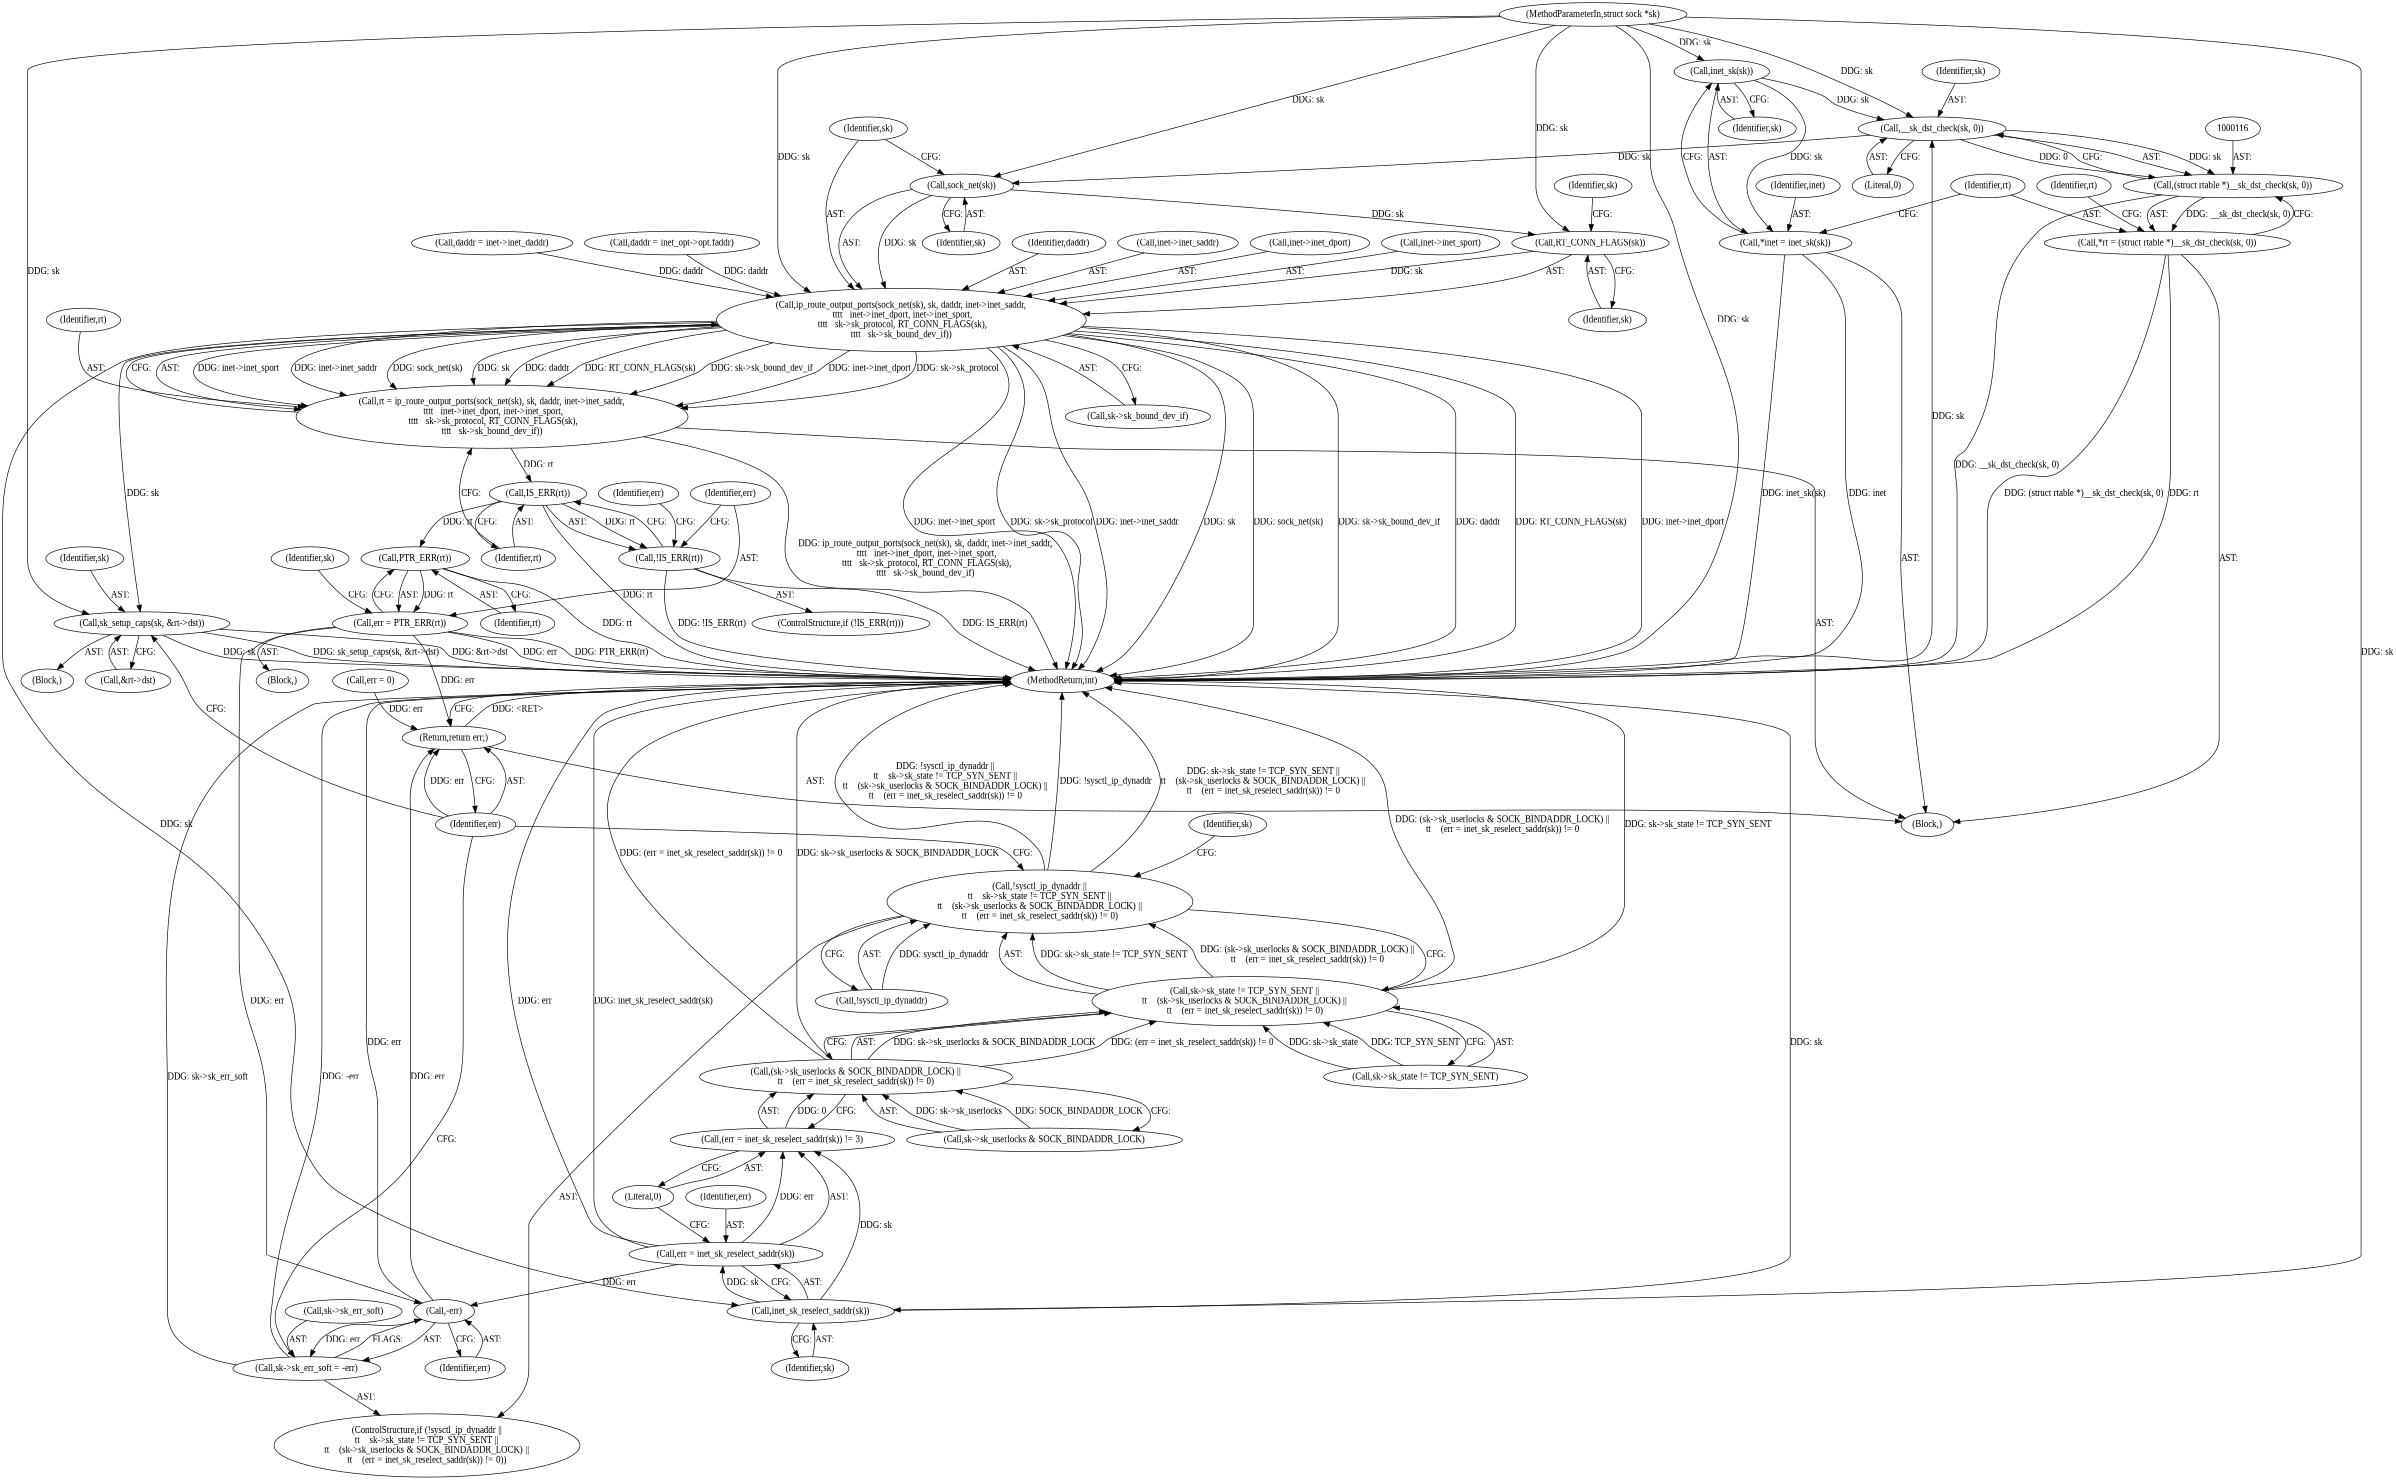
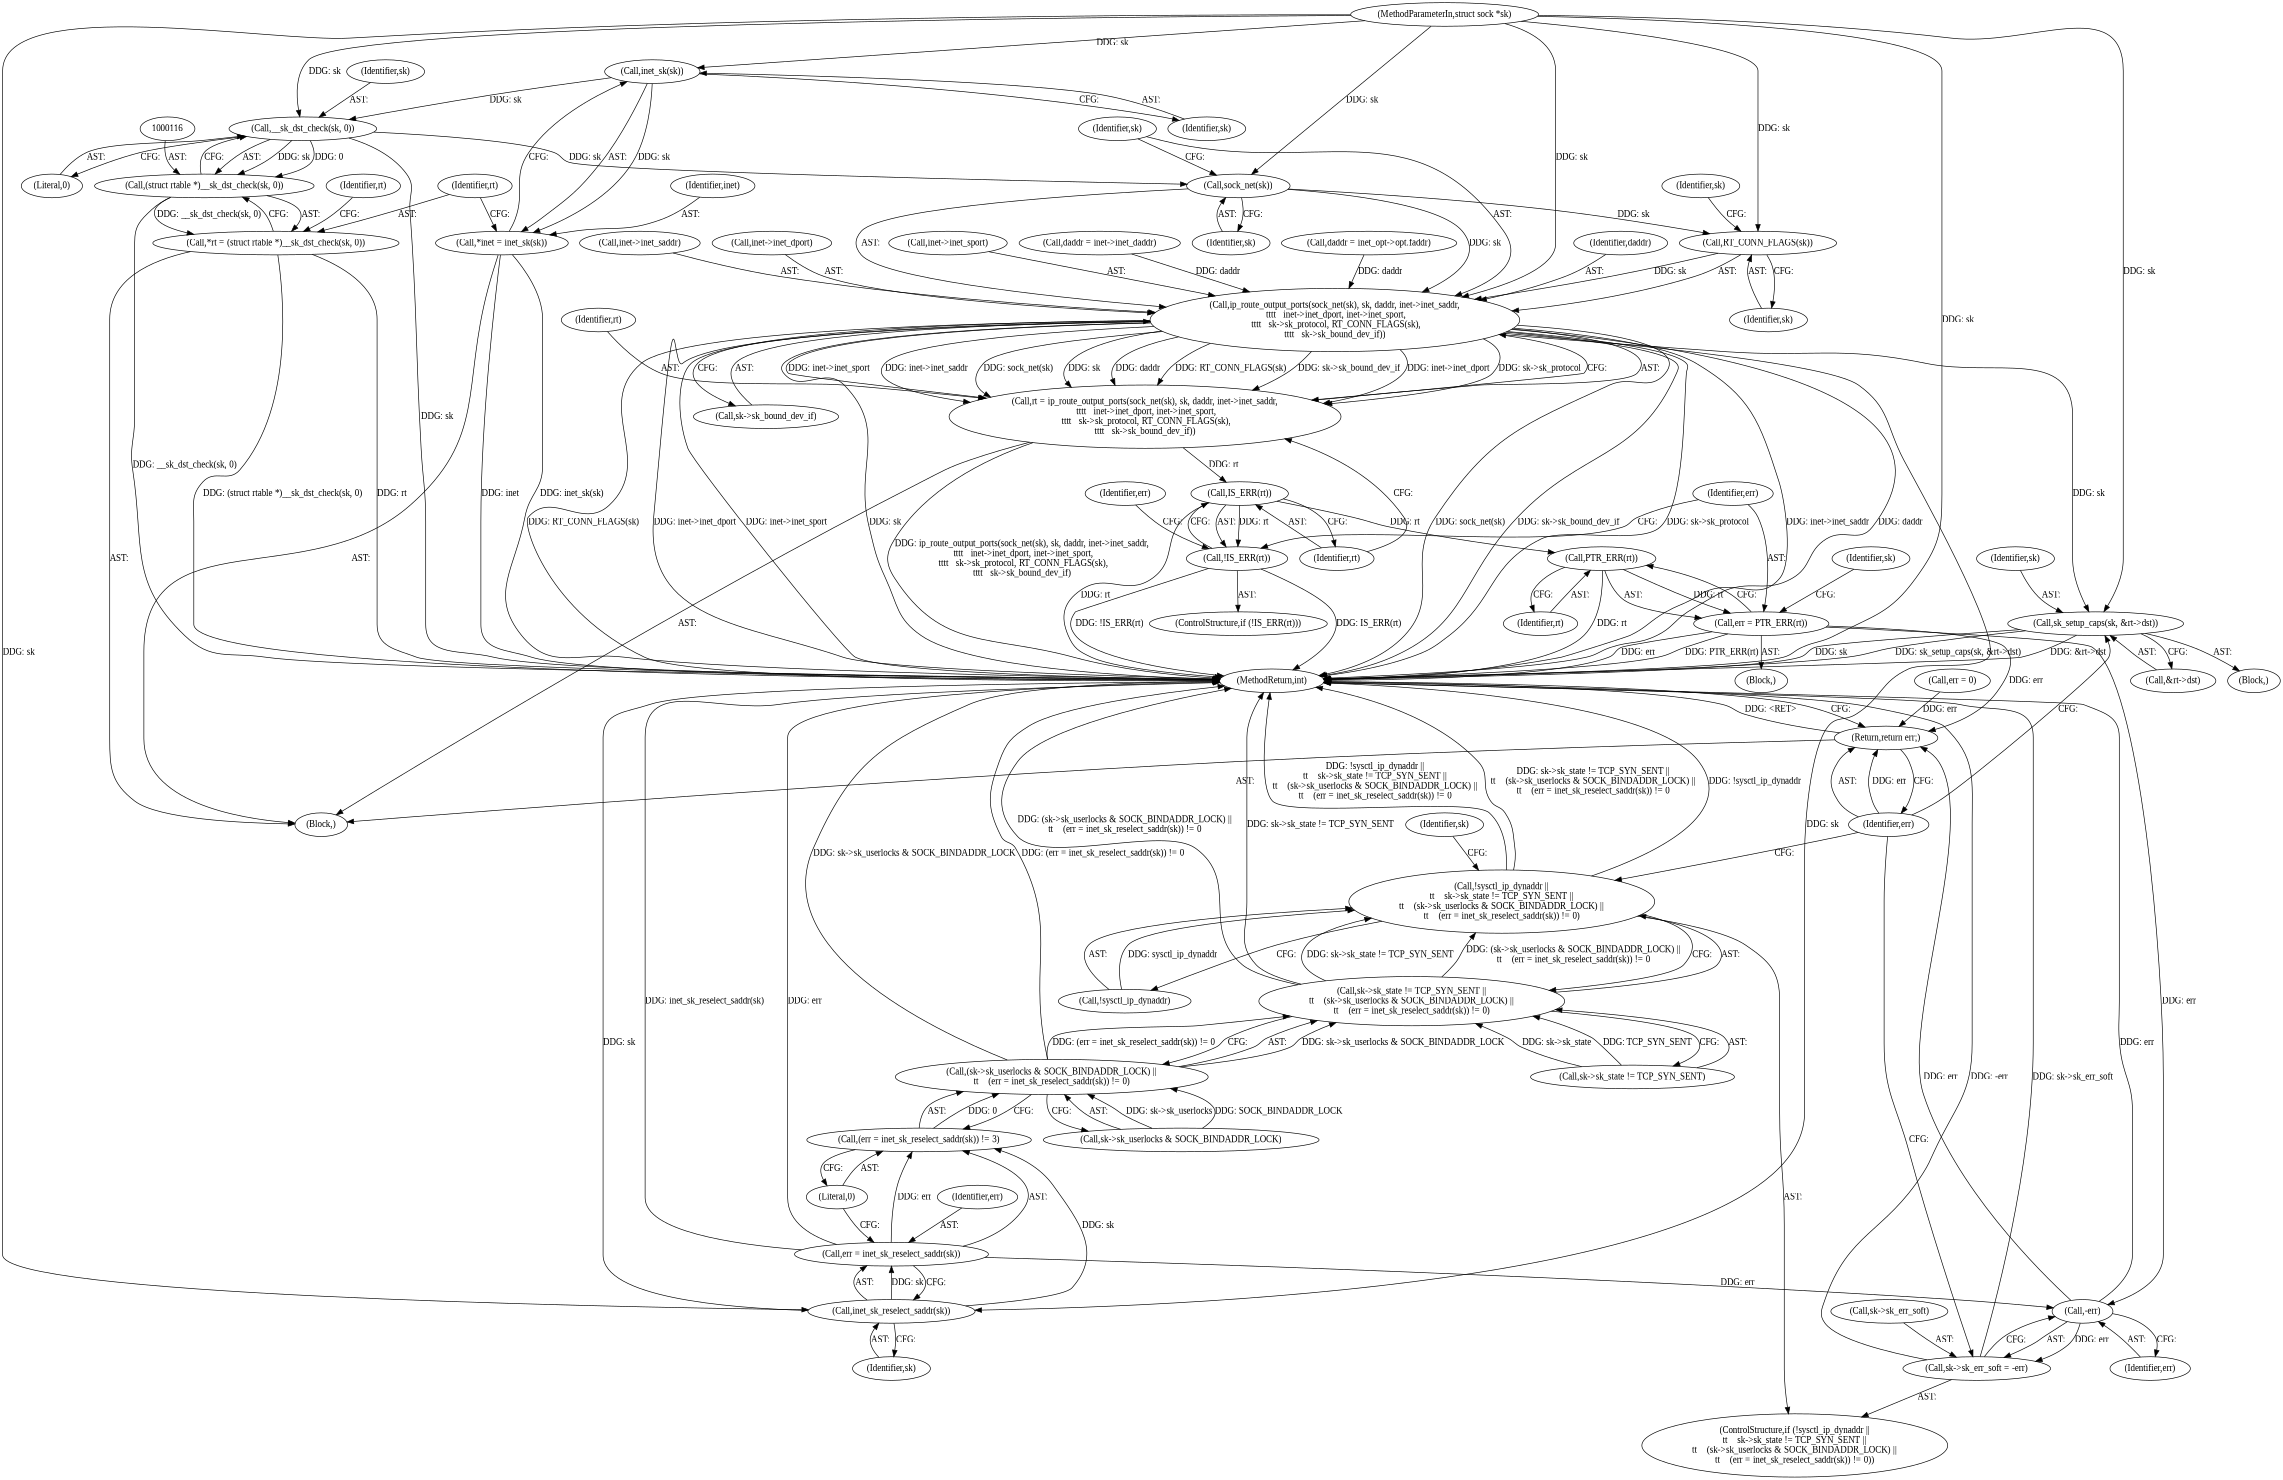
(1740, 663) -> (518, 660)
(389, 1340) -> (2017, 1340)
